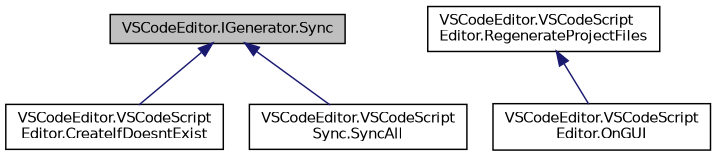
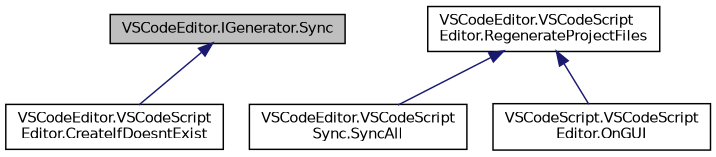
(293, 78) -> (444, 81)
(602, 127) -> (602, 127)
